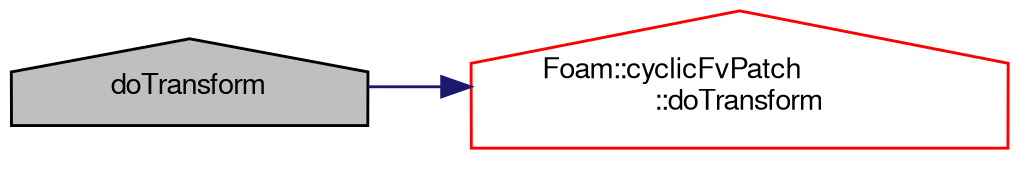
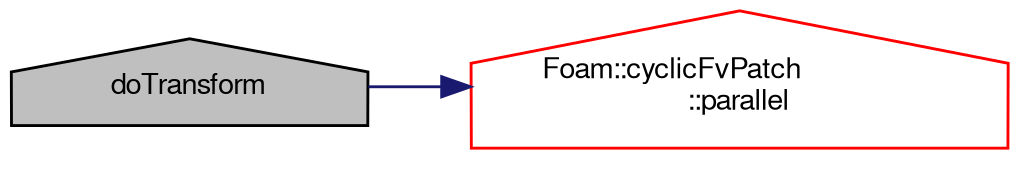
(740, 87) -> (740, 87)
